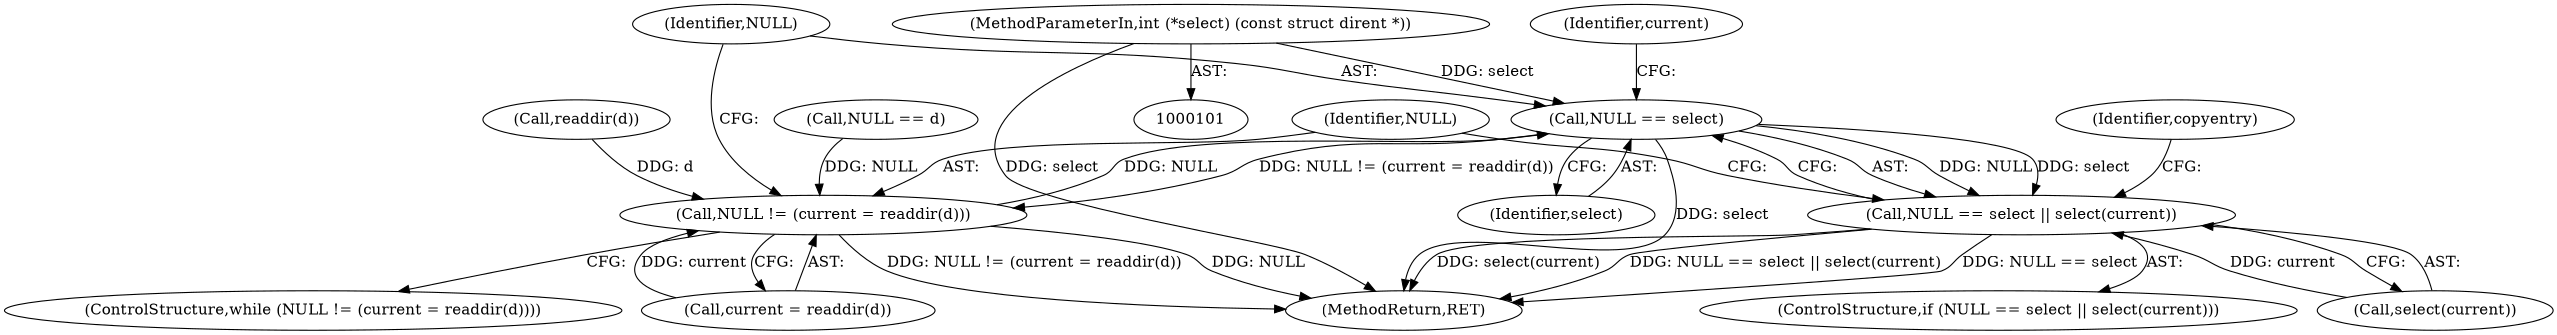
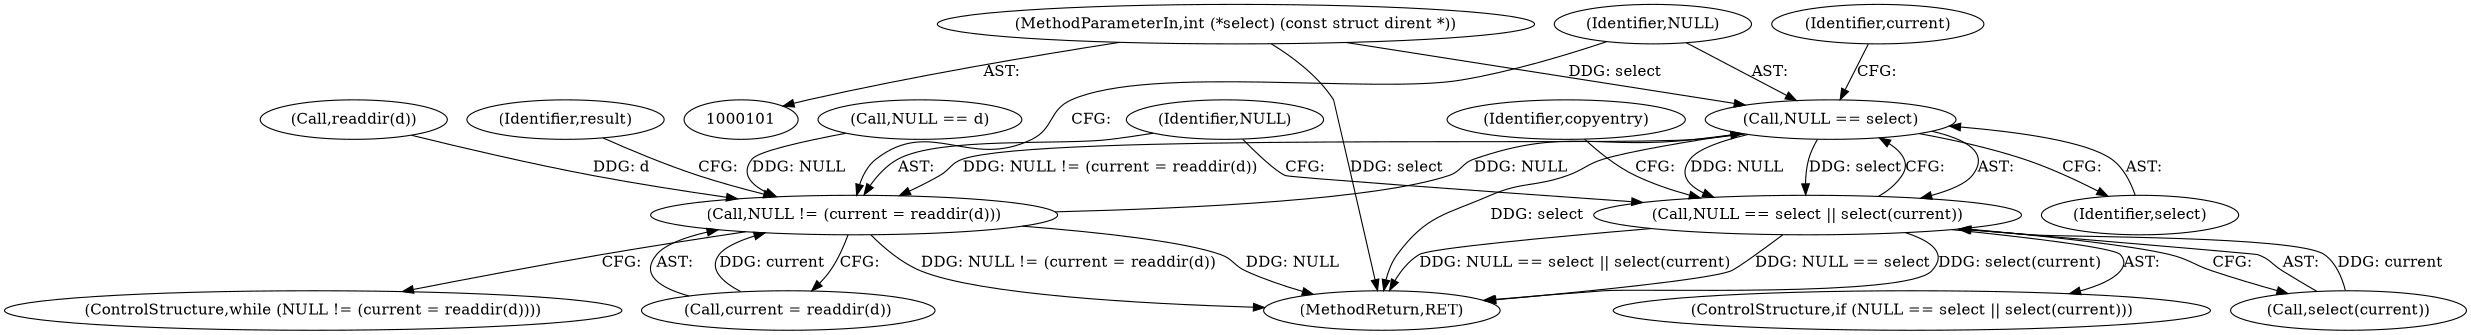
none -> (566, 120)
